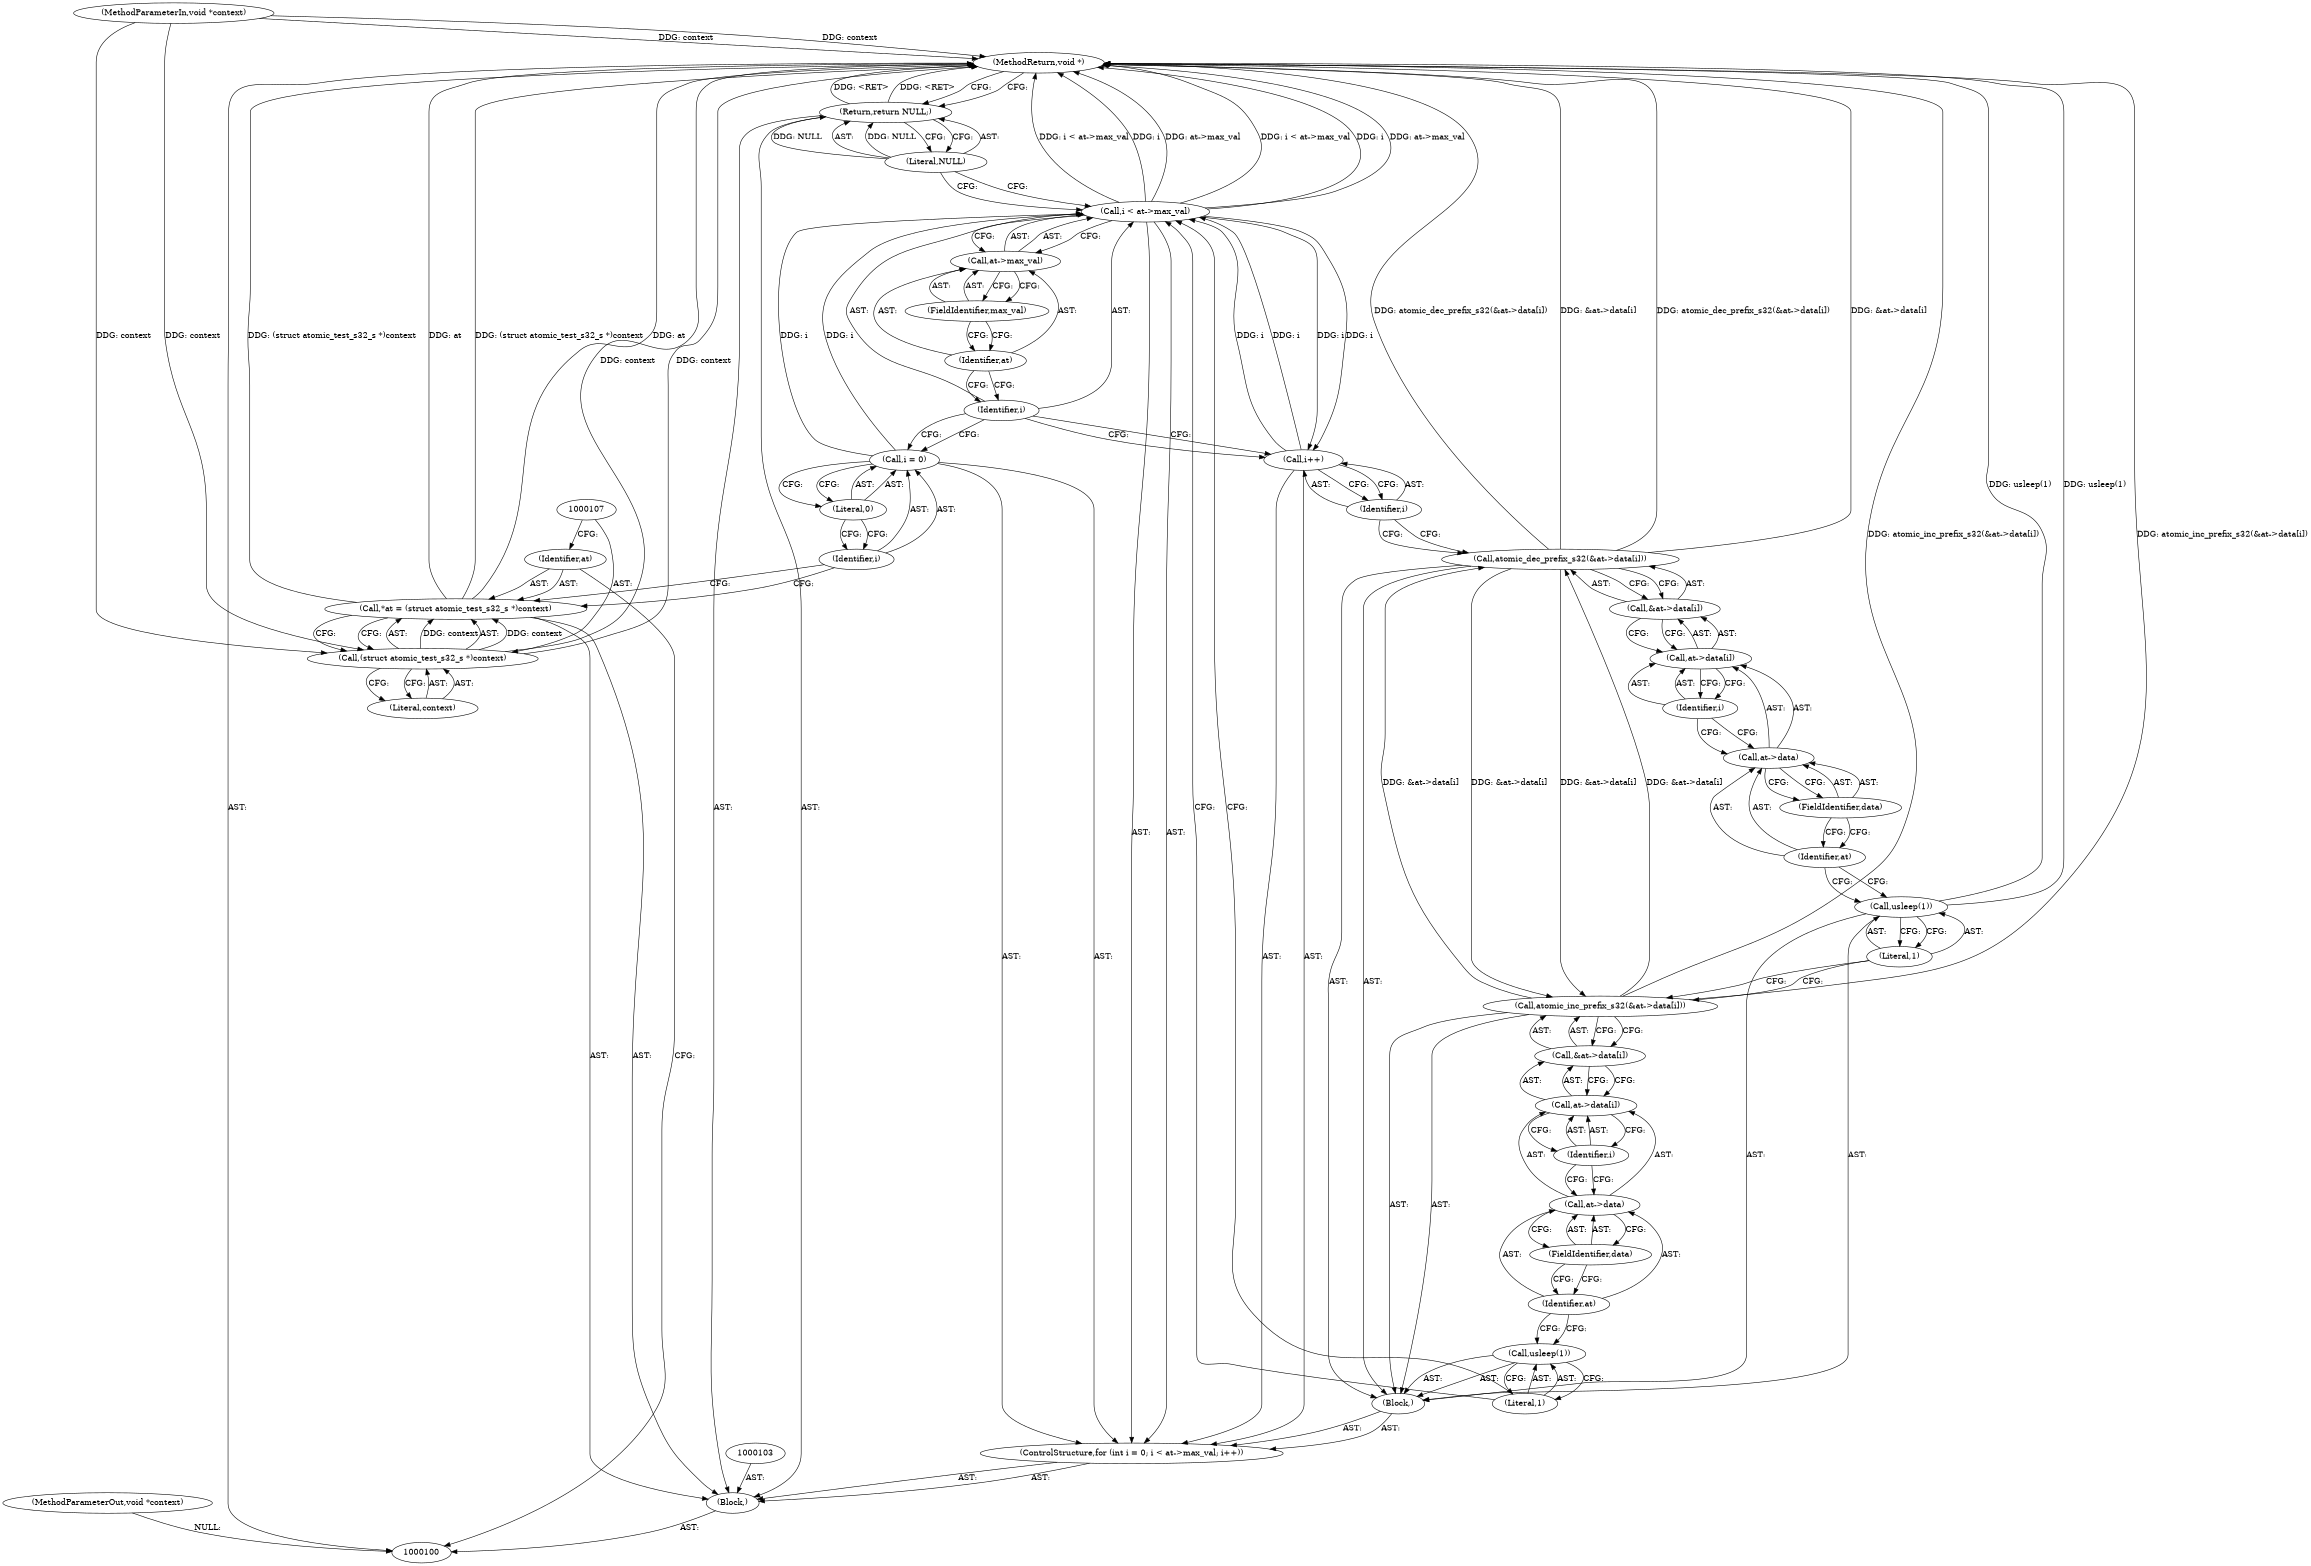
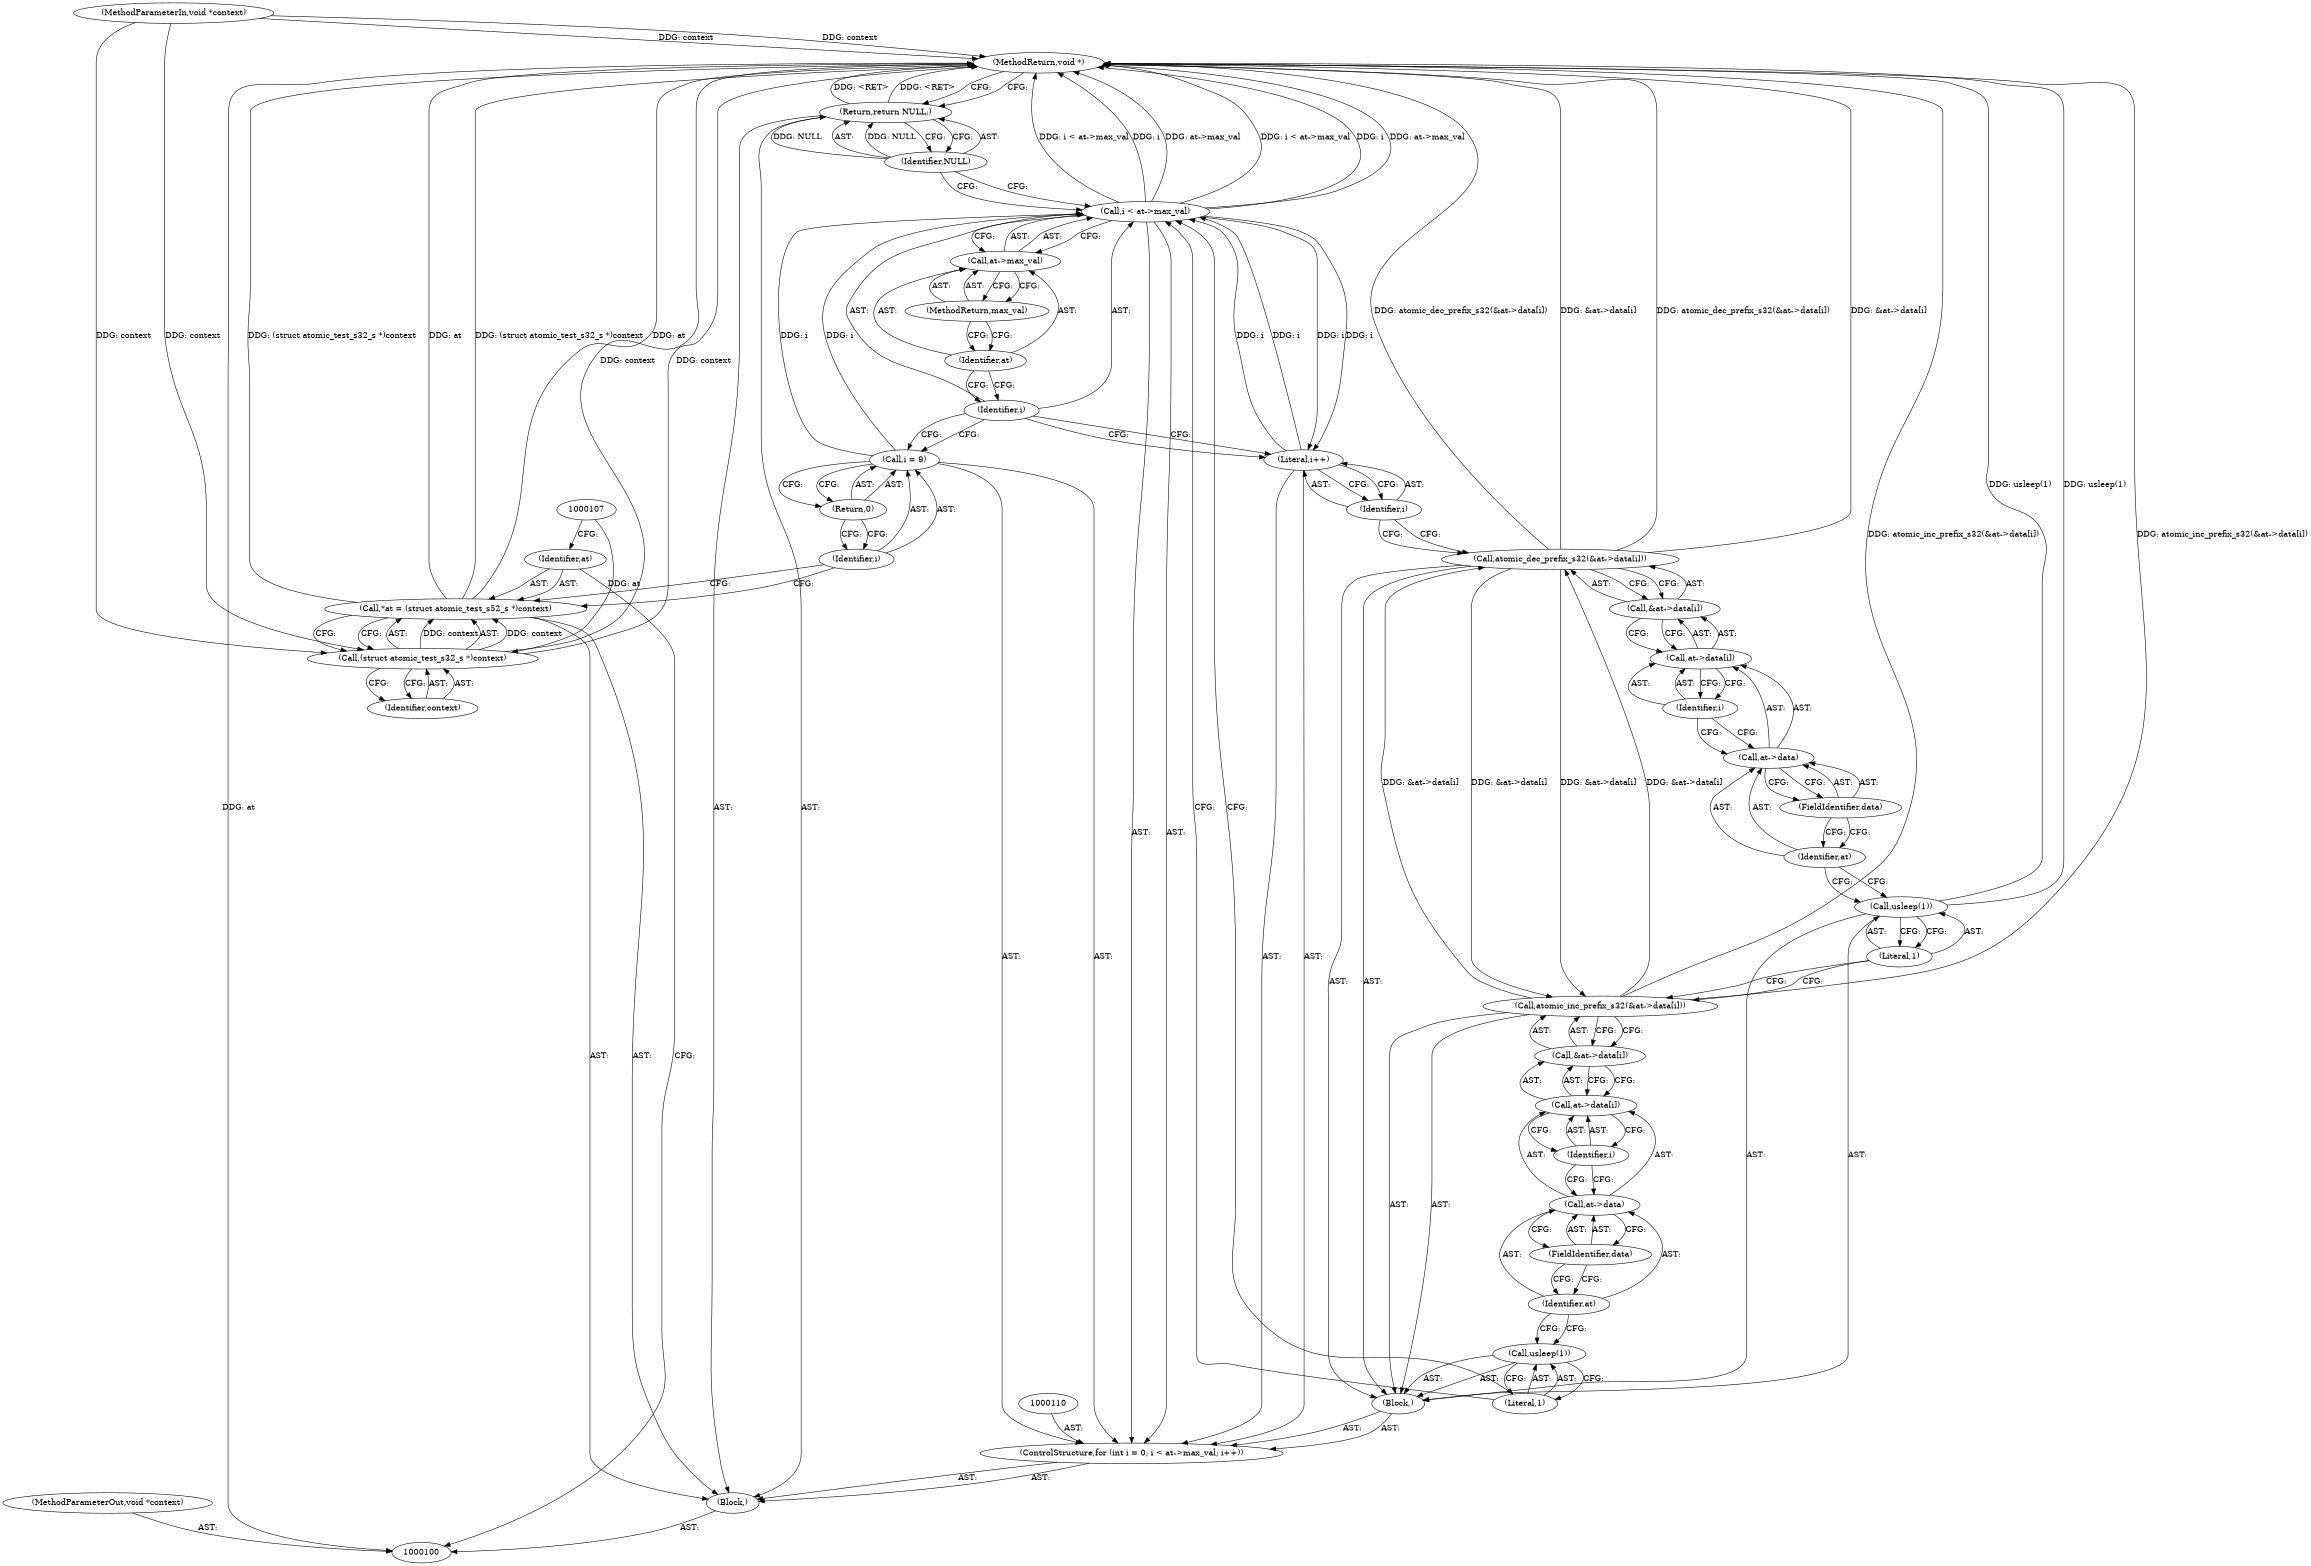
(936, 162) -> (936, 162)
(977, 311) -> (977, 311)
(904, 460) -> (904, 460)
(1303, 460) -> (1303, 460)
(853, 510) -> (853, 510)
(624, 584) -> (624, 584)
(456, 609) -> (456, 609)
(423, 708) -> (423, 708)
(239, 808) -> (239, 808)
none -> (1048, 1404)
(755, 1453) -> none
(209, 1528) -> (209, 1528)
